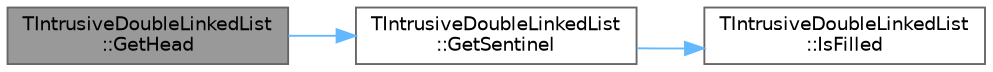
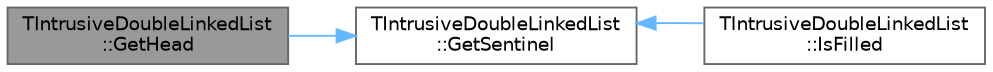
(661, 48) -> (680, 23)
